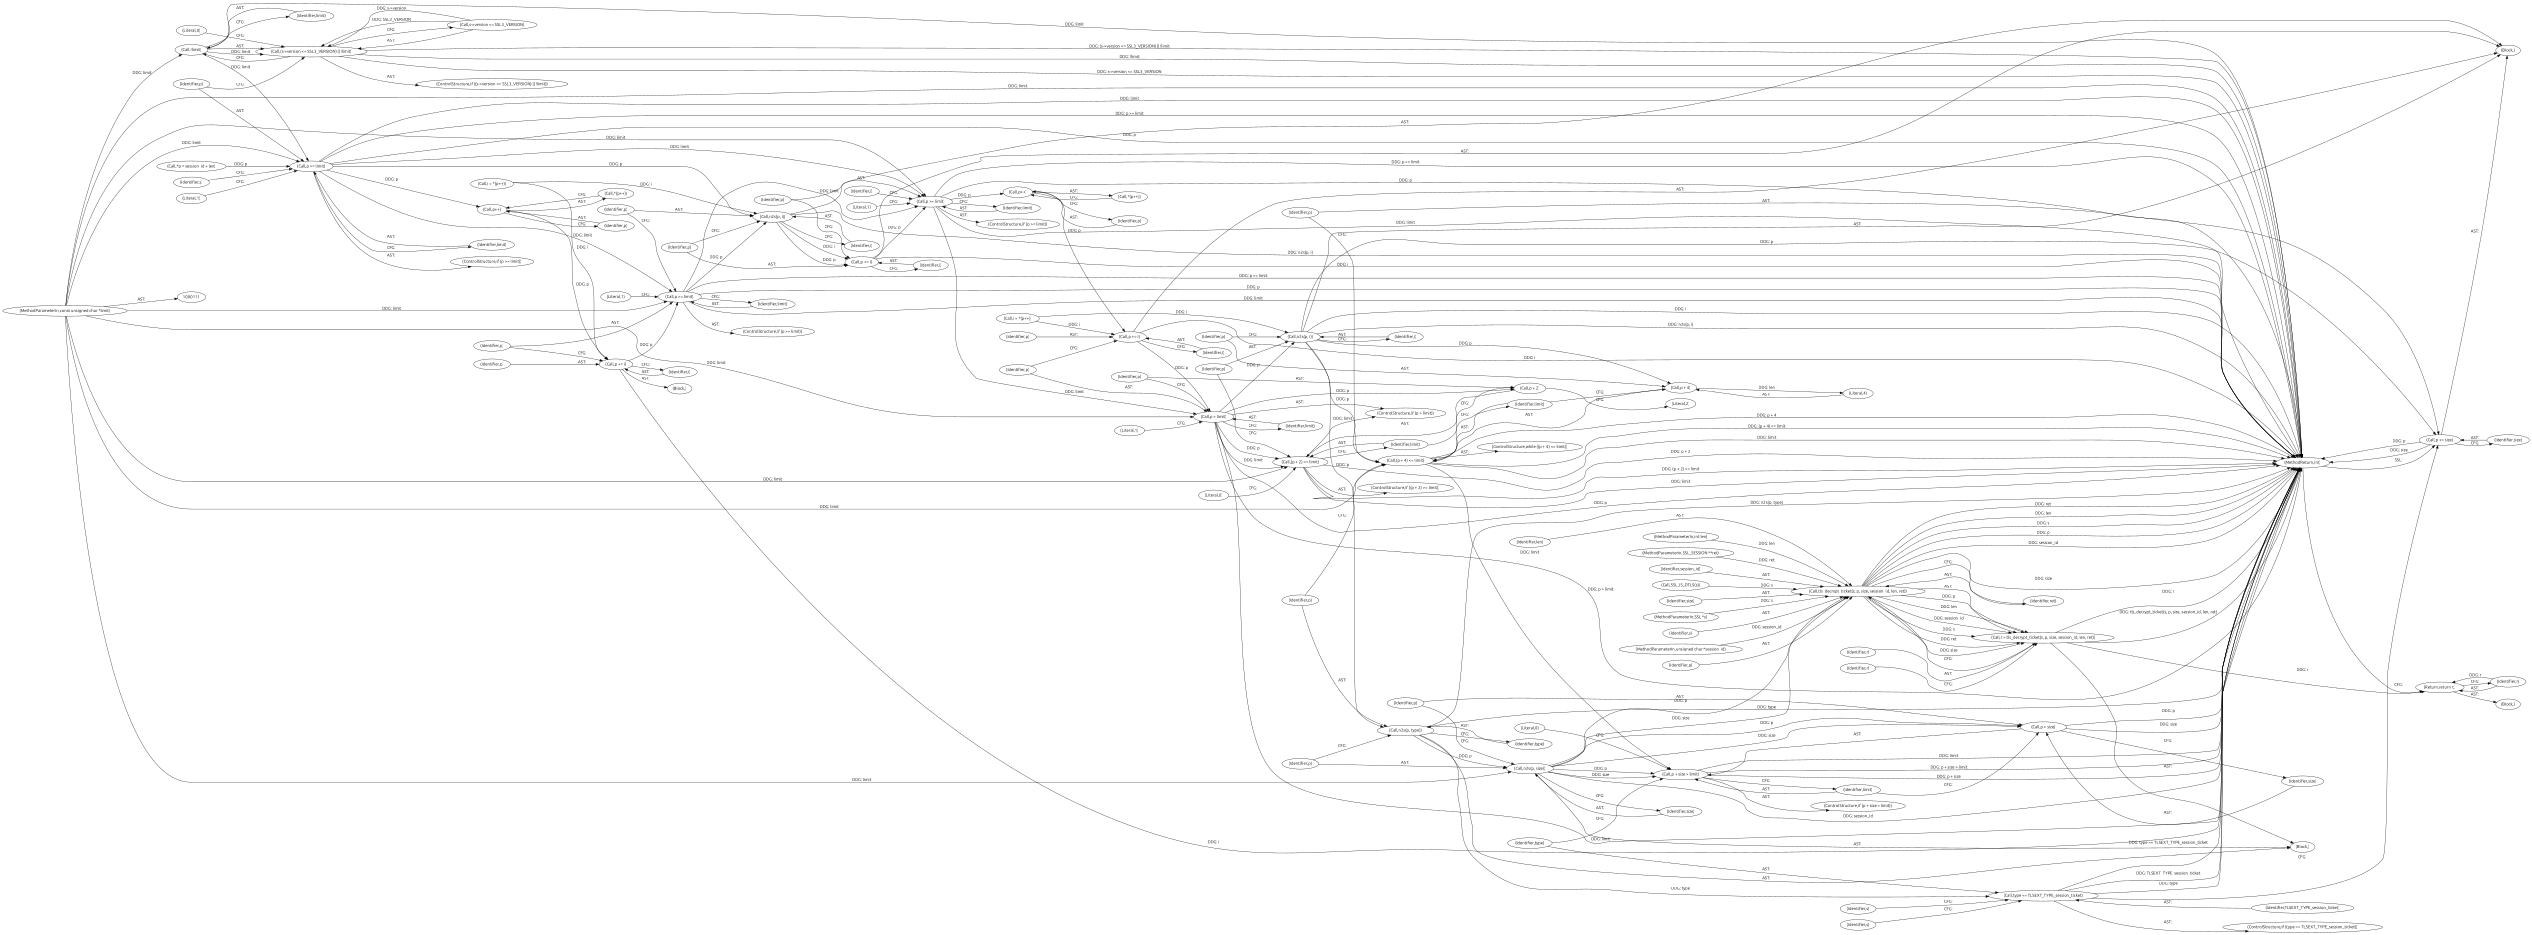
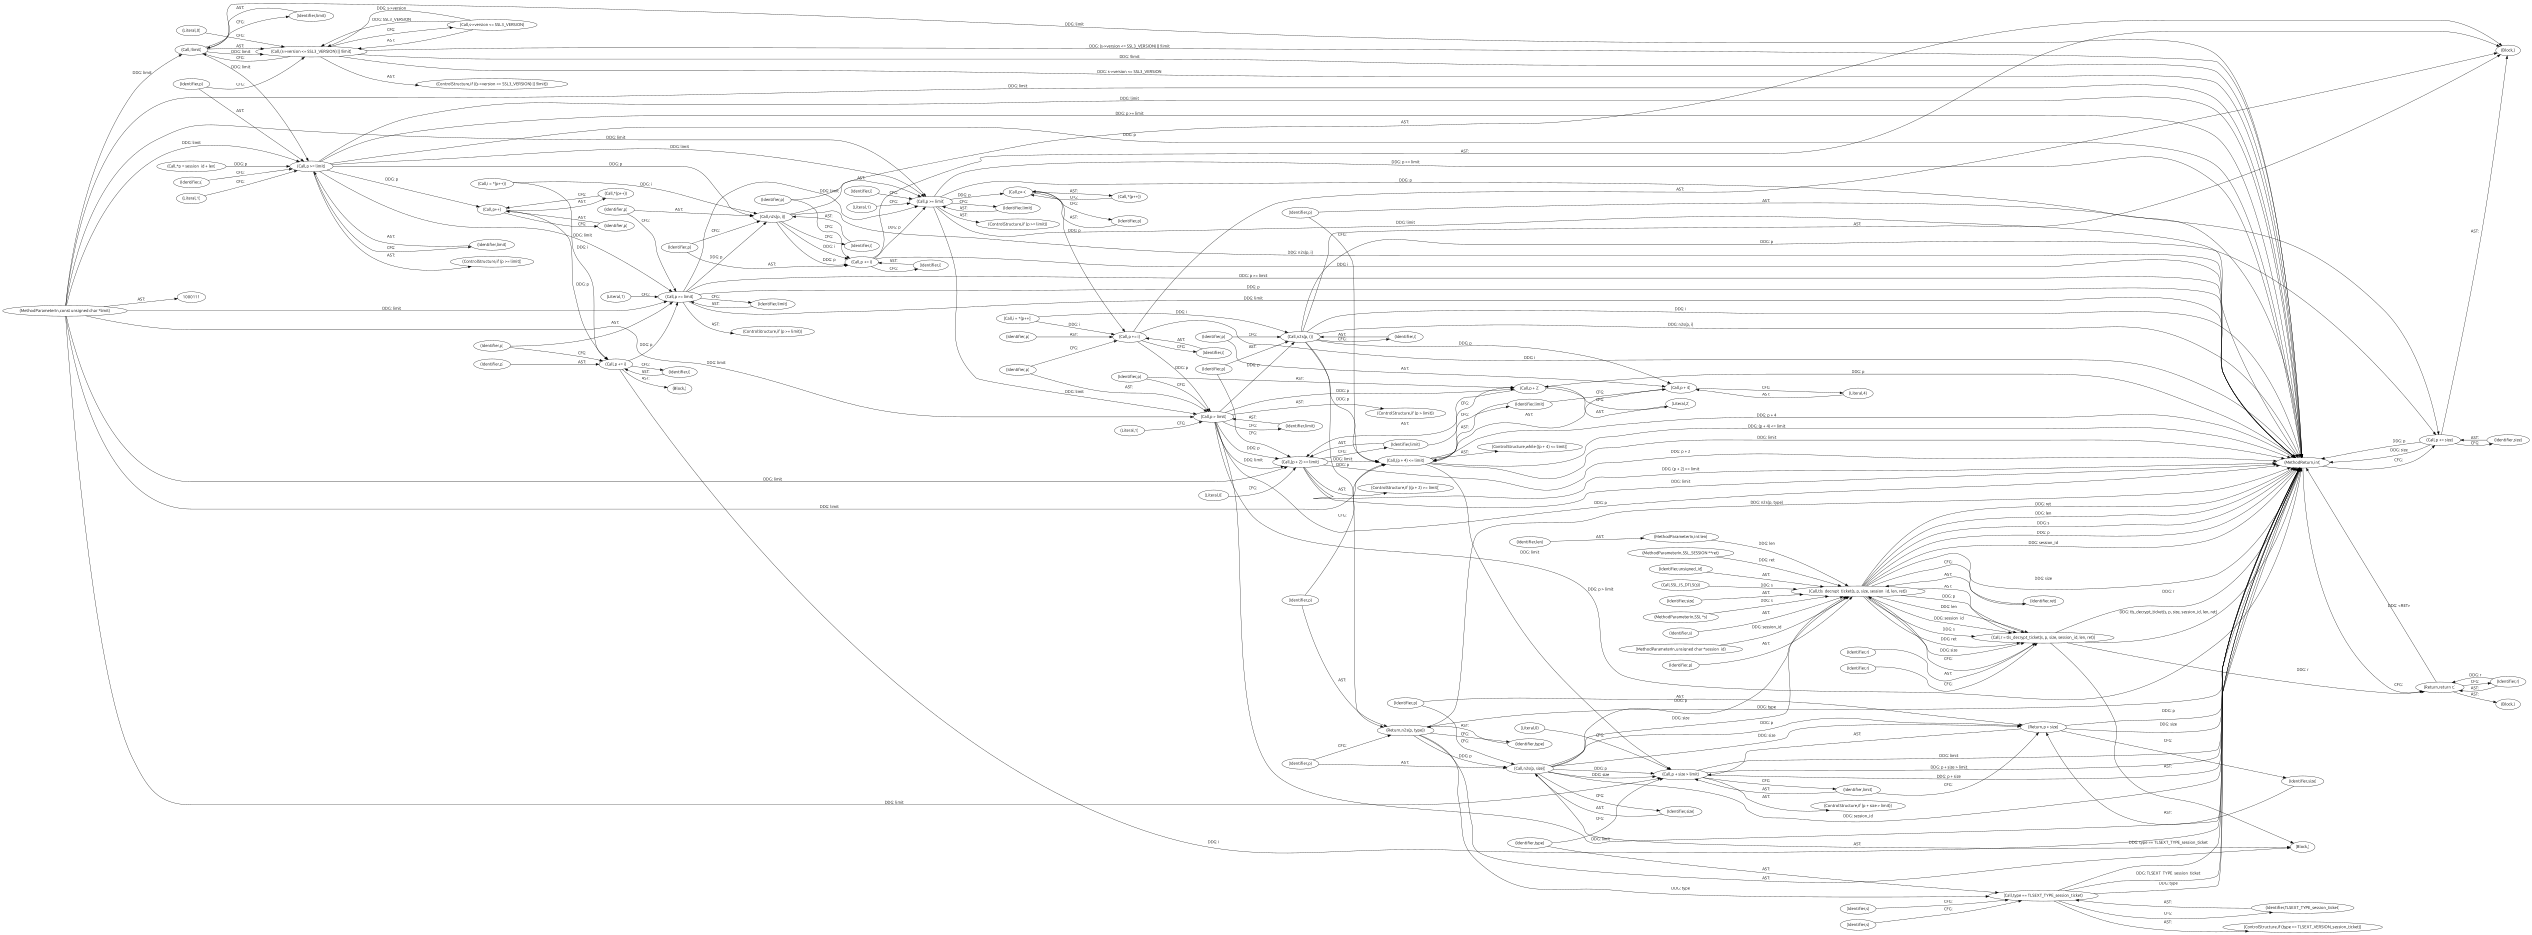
none -> (1927, 374)
(1767, 388) -> (1767, 388)
none -> (1599, 417)
(1333, 427) -> (1352, 462)
(2399, 460) -> (2399, 460)
(1706, 518) -> (1596, 540)
(1681, 569) -> (1681, 569)
none -> (2372, 576)
(2043, 727) -> (2043, 727)
(1406, 730) -> (1406, 730)
(600, 782) -> (661, 805)
(2387, 800) -> (2163, 919)
(2303, 927) -> (2303, 927)
